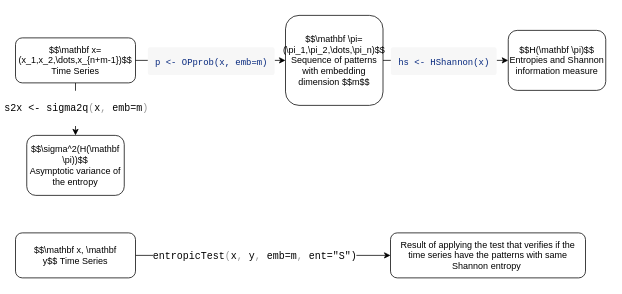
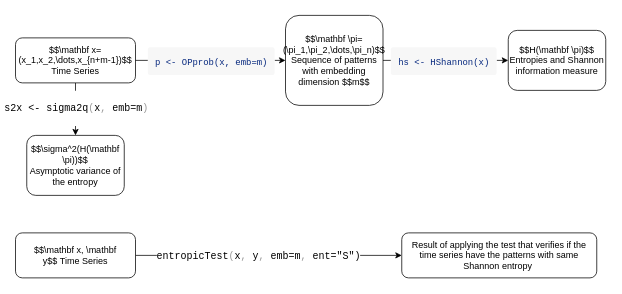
(488, 255) -> (499, 255)
